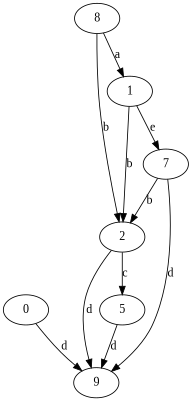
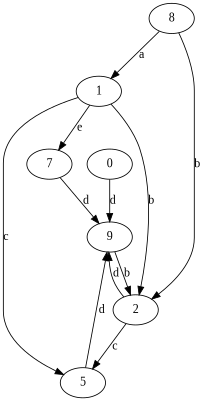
(146, 197) -> (121, 270)
none -> (3, 226)
